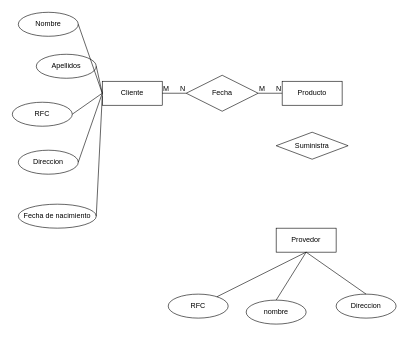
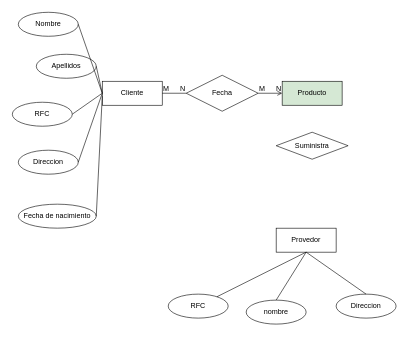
(278, 93) -> (278, 93)
(312, 93) -> (312, 93)
